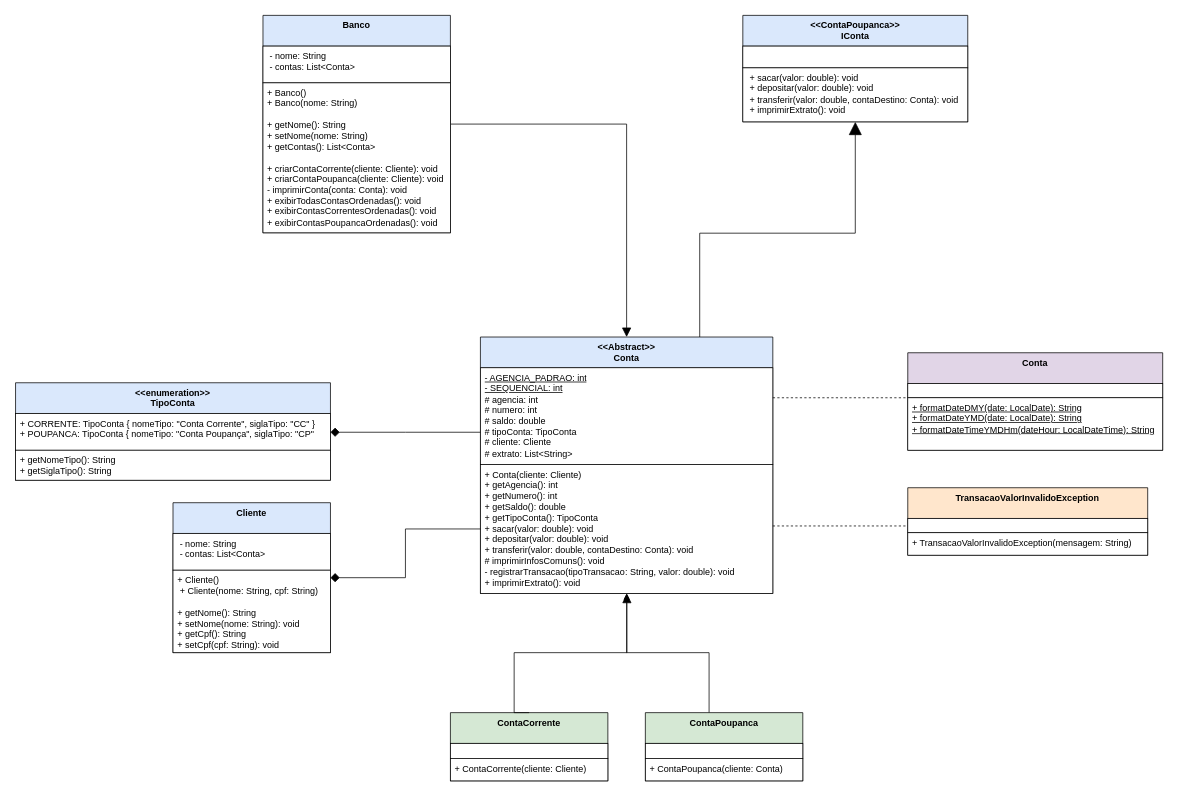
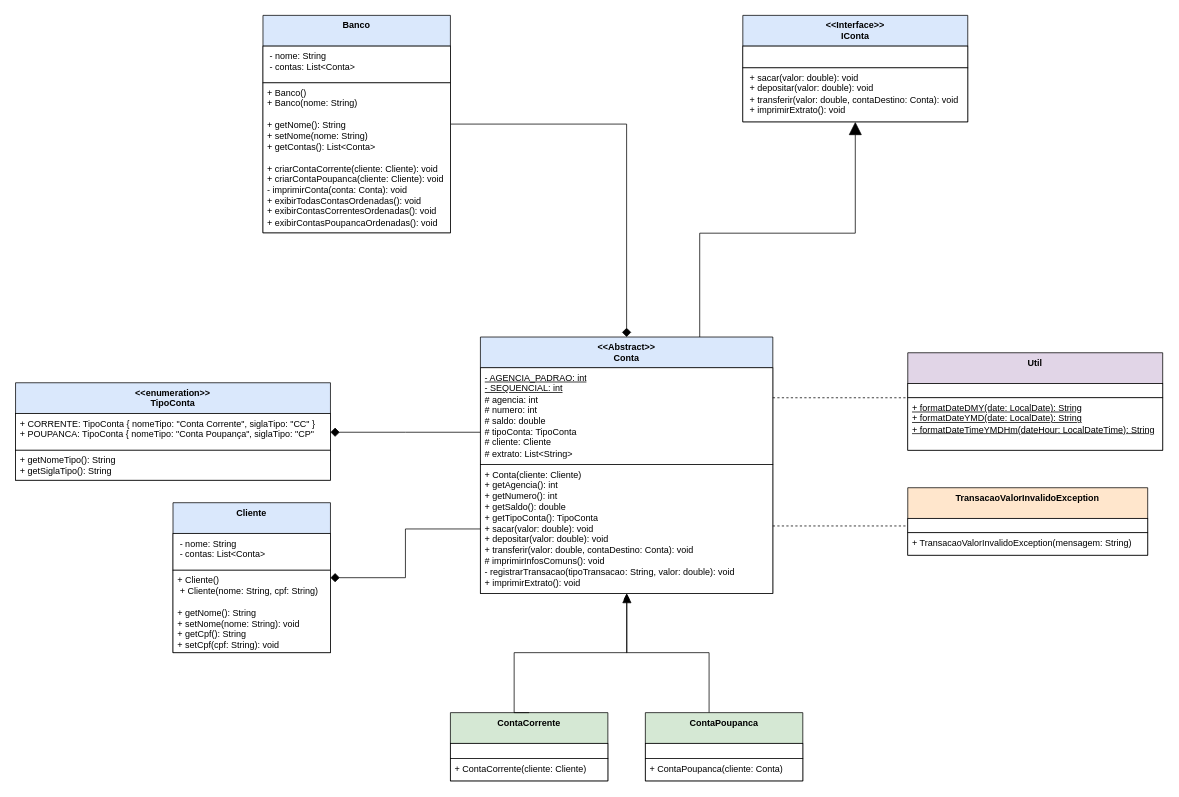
(855, 31) -> (855, 31)
(627, 327) -> (627, 327)
(1035, 364) -> (1035, 364)
